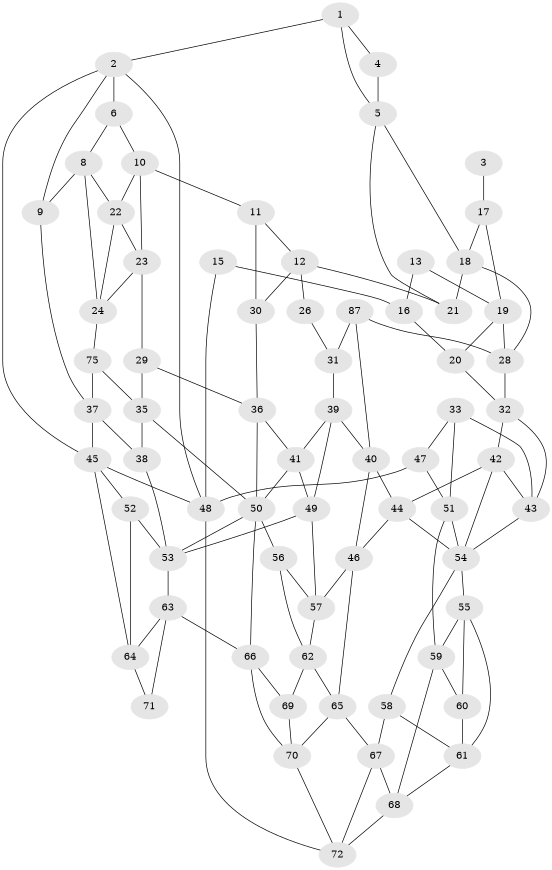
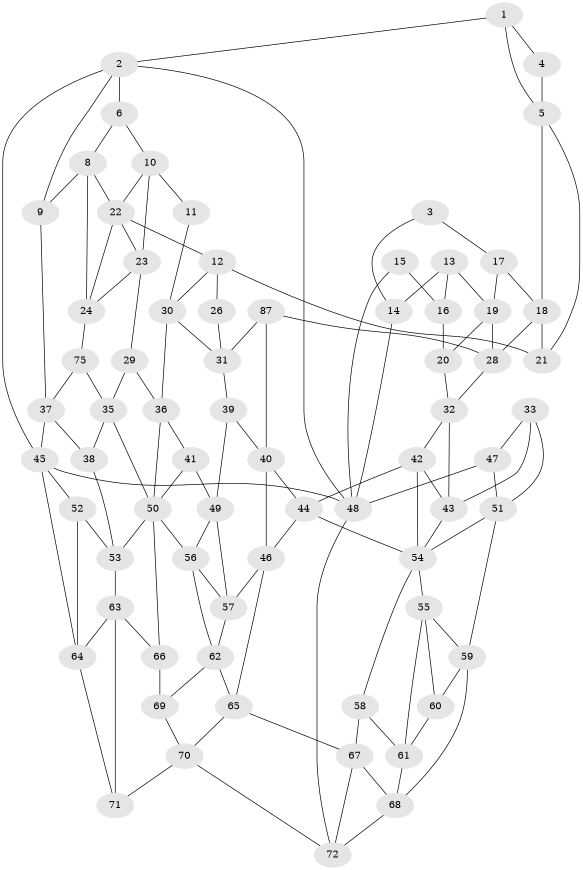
(278, 237) -> (167, 237)
none -> (394, 311)
none -> (195, 336)
(315, 435) -> none
(241, 535) -> (203, 534)
(260, 711) -> (150, 781)
